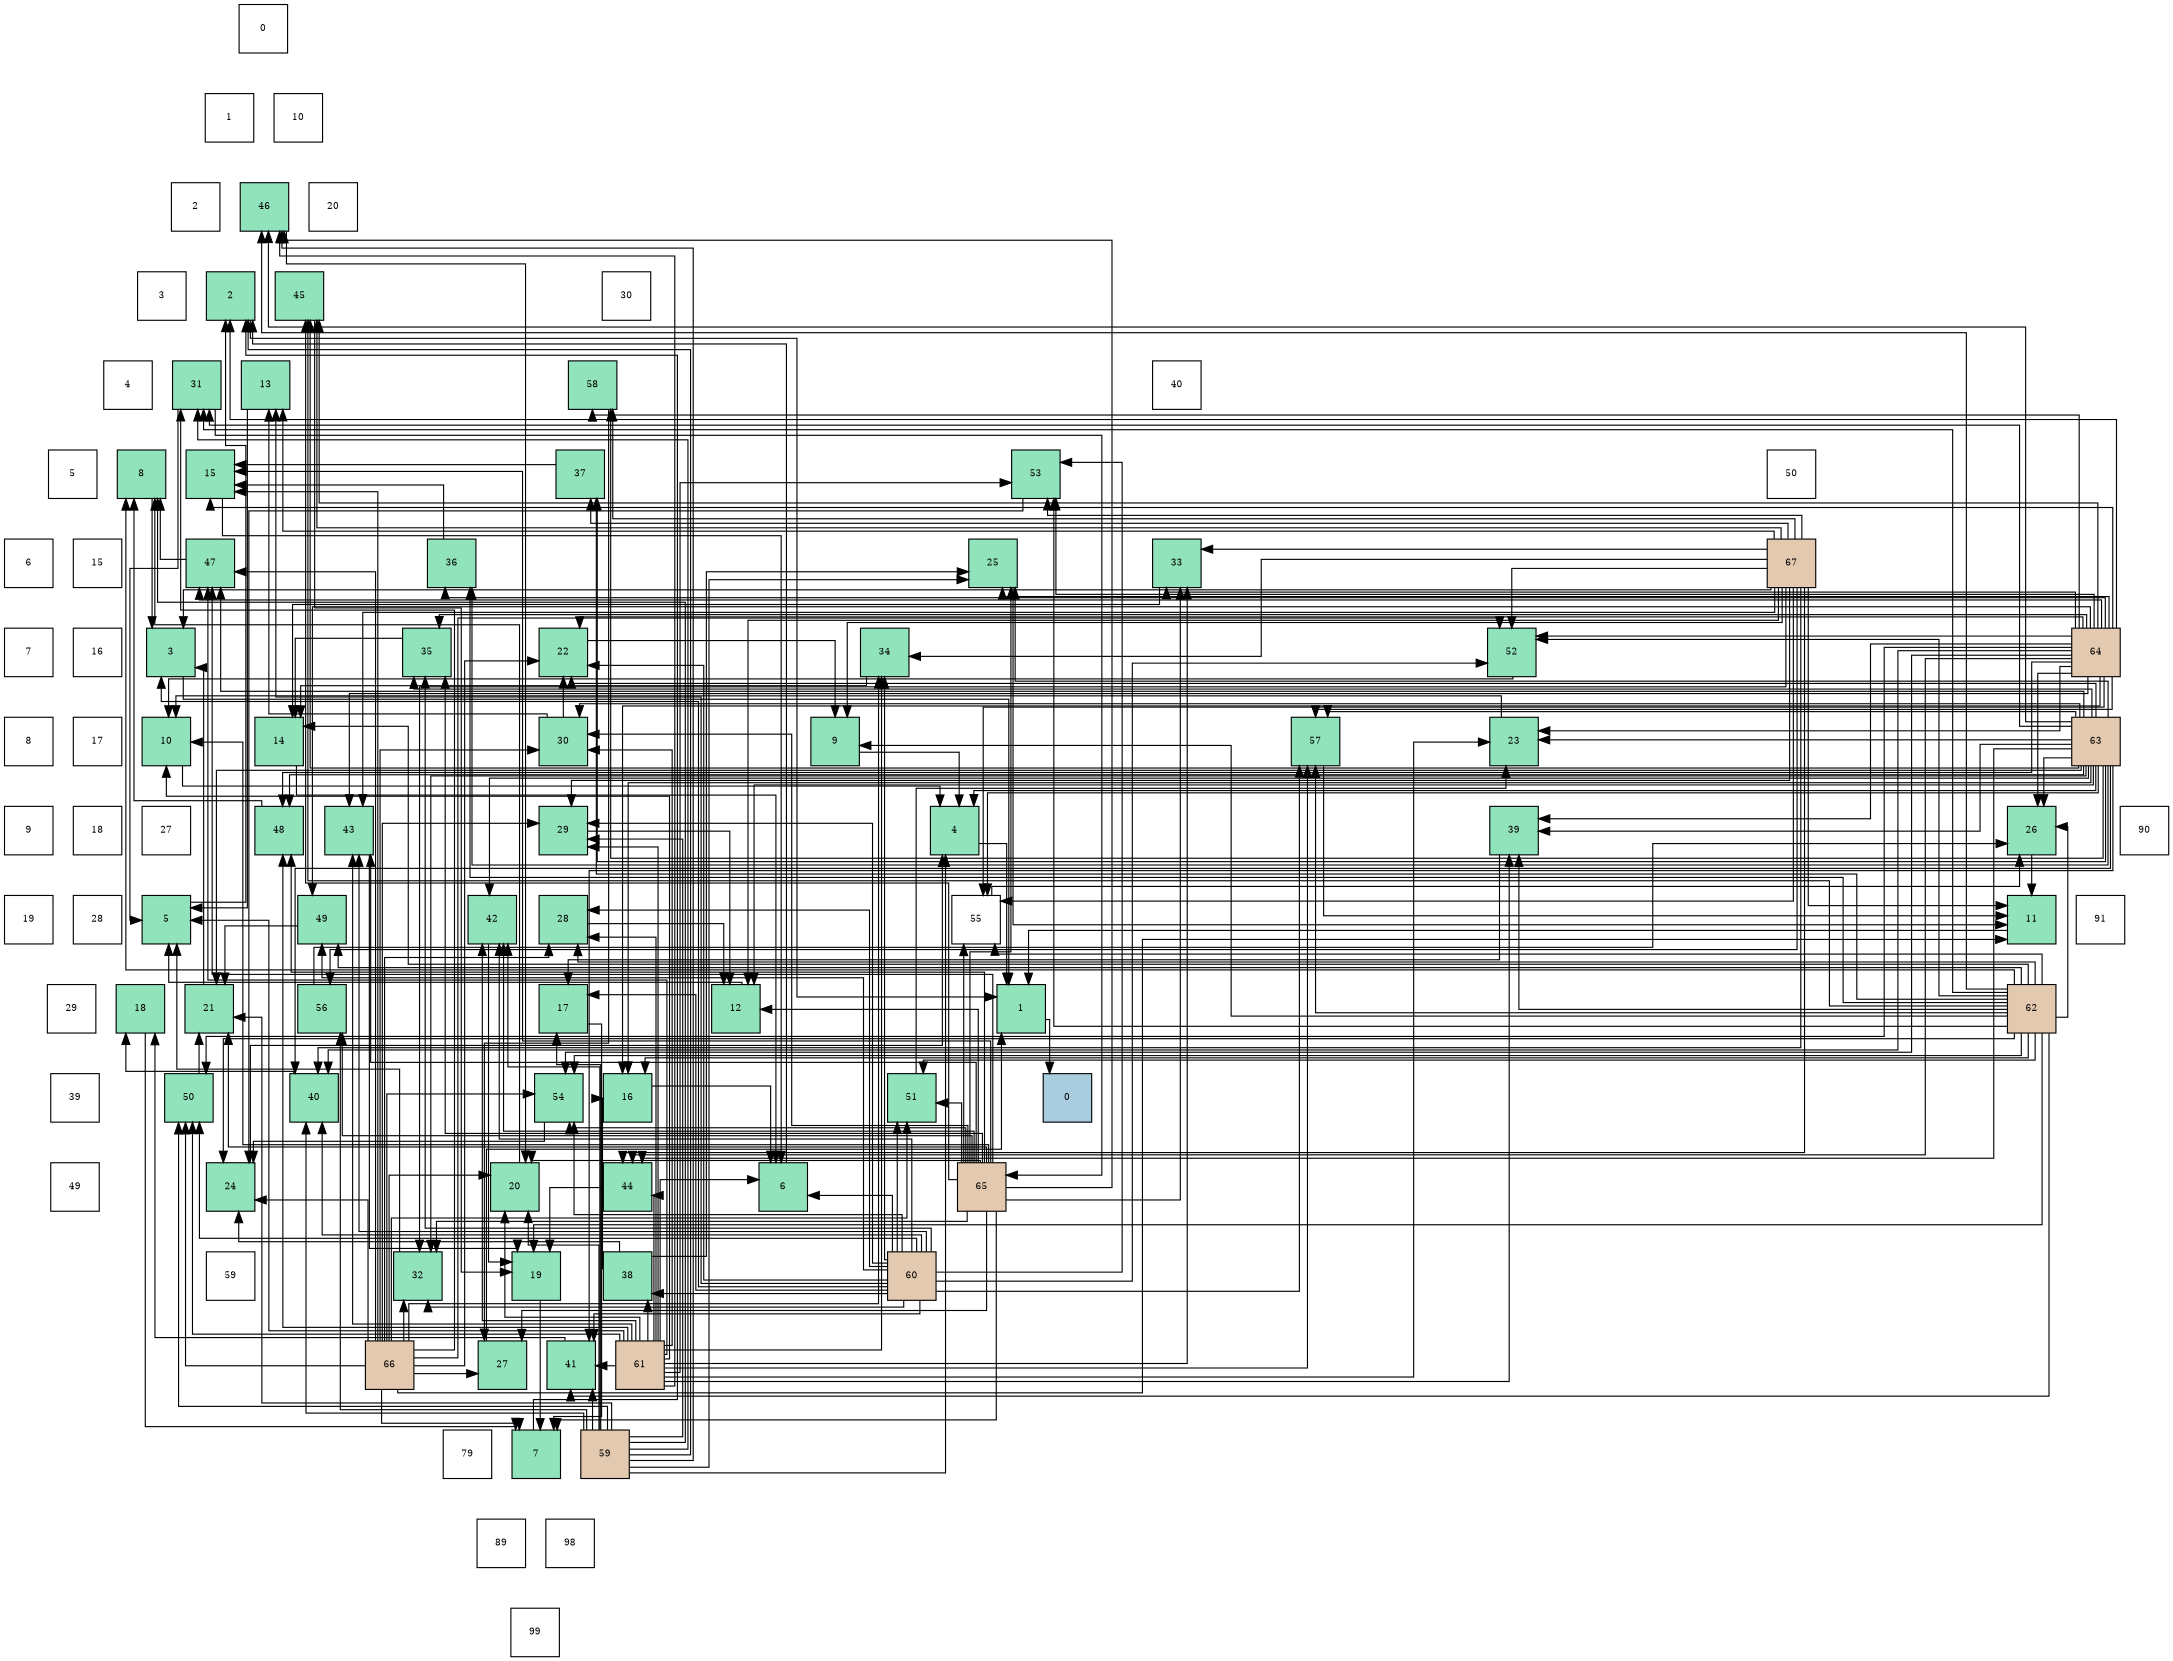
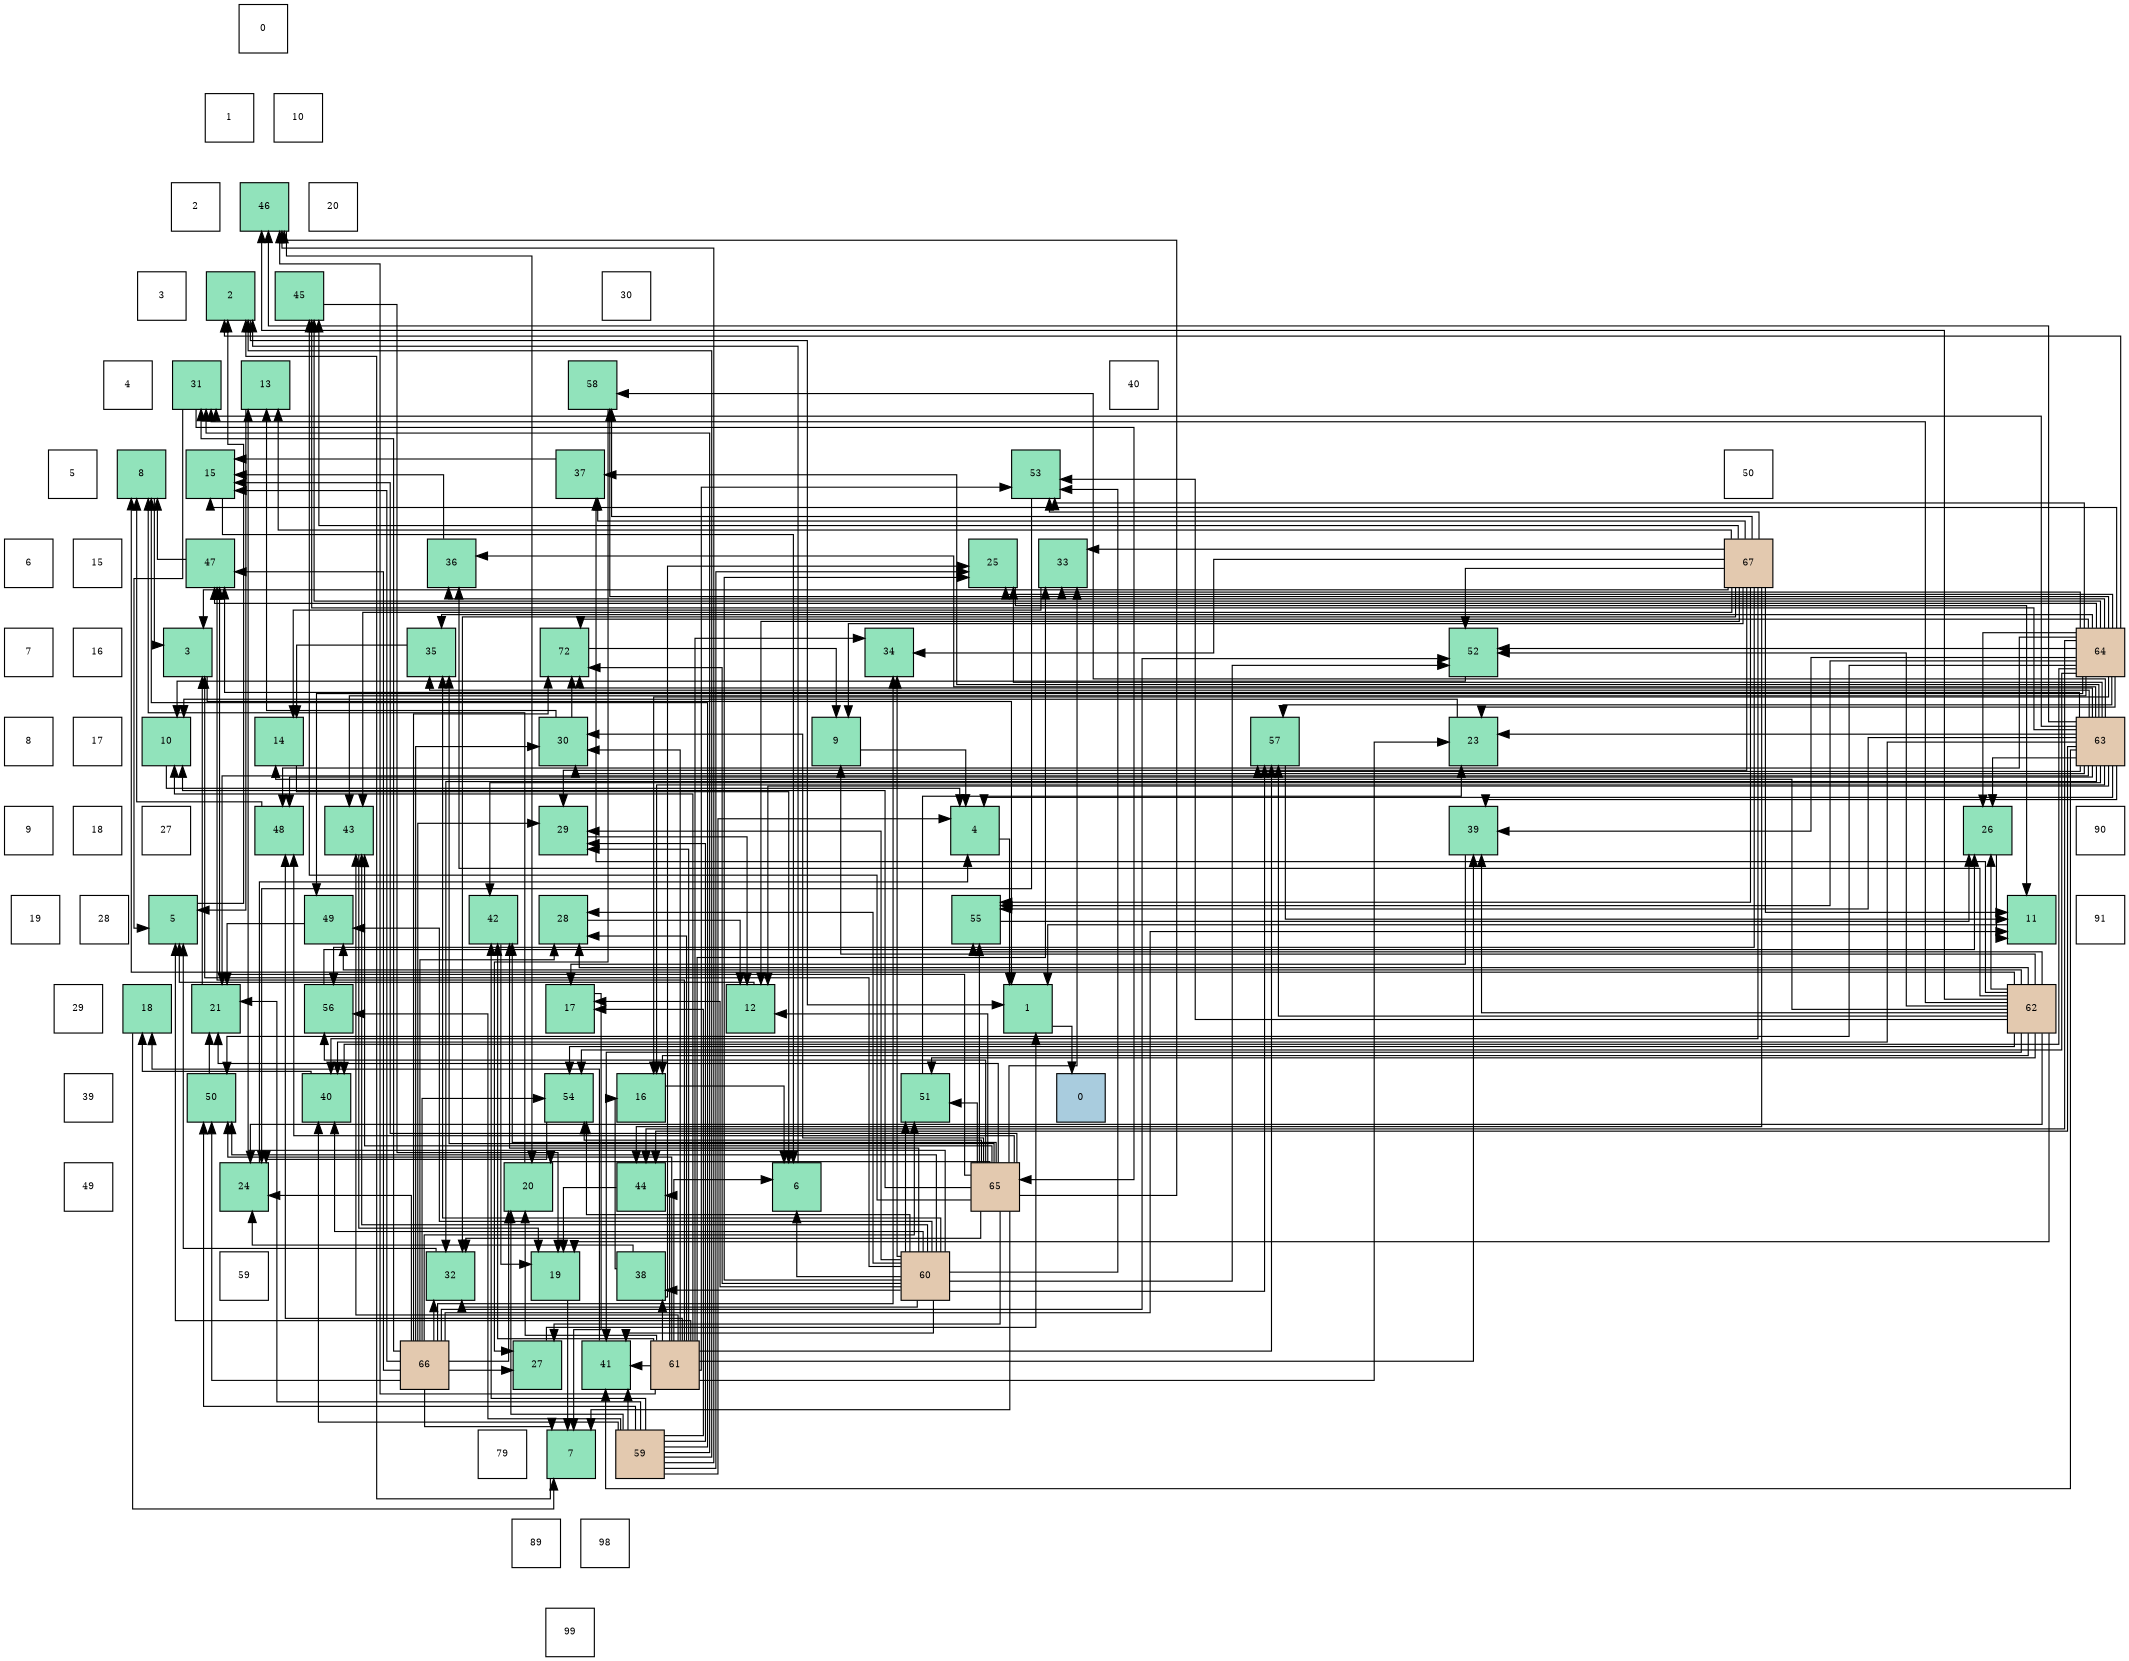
(563, 652) -> (564, 652)
(578, 686) -> none
(946, 881) -> none
(1011, 901) -> (724, 901)
(976, 920) -> (976, 920)
